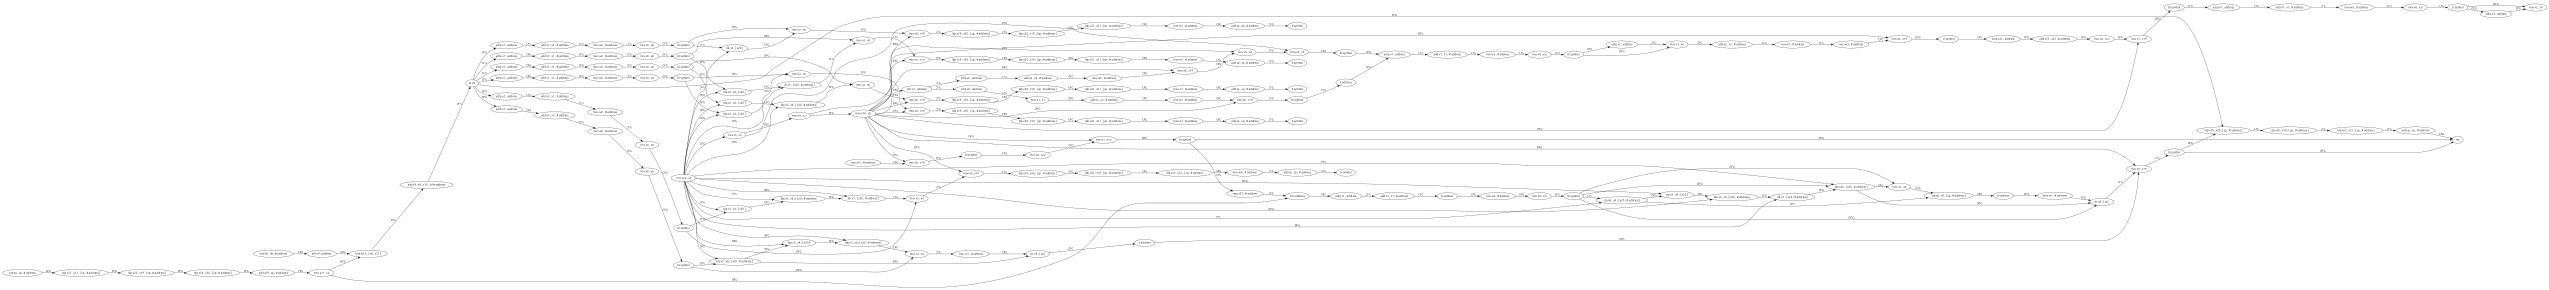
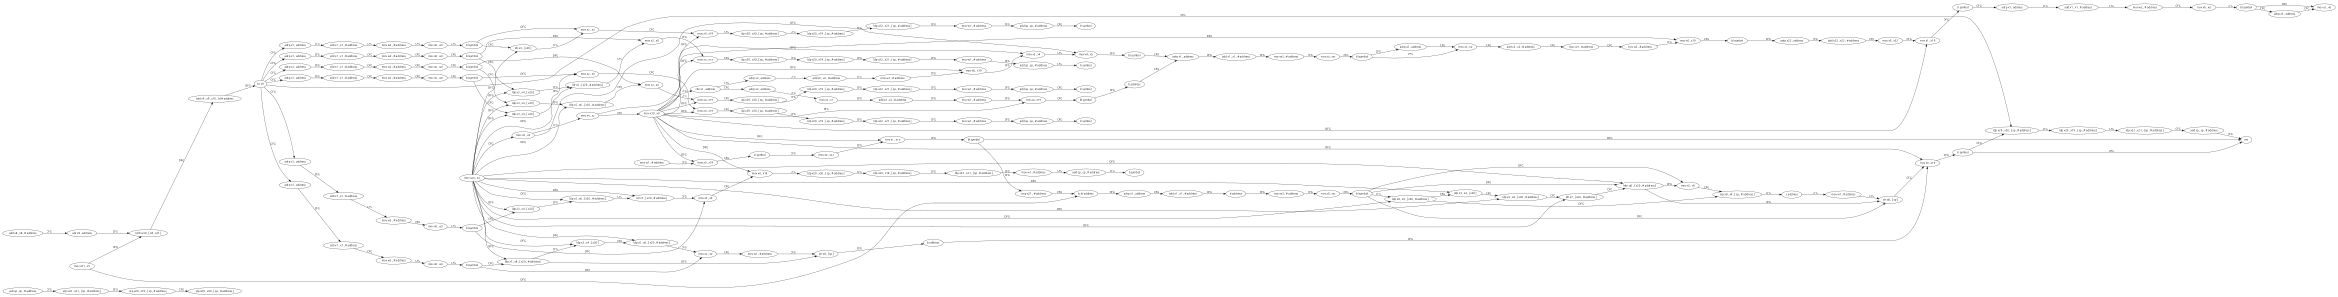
(273, 273) -> none
